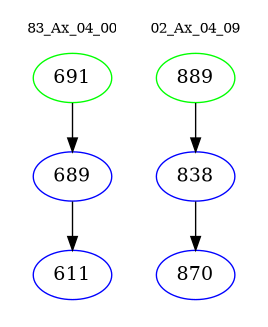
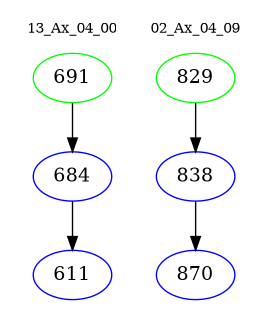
(73, 29) -> (73, 29)
(196, 78) -> (196, 78)
(73, 176) -> (73, 176)
